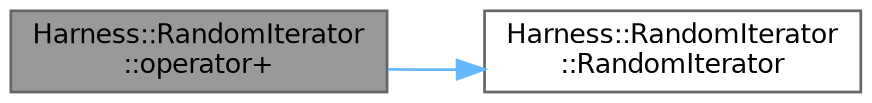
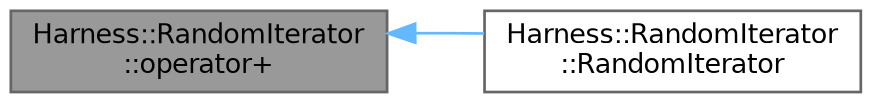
(422, 70) -> (450, 33)
